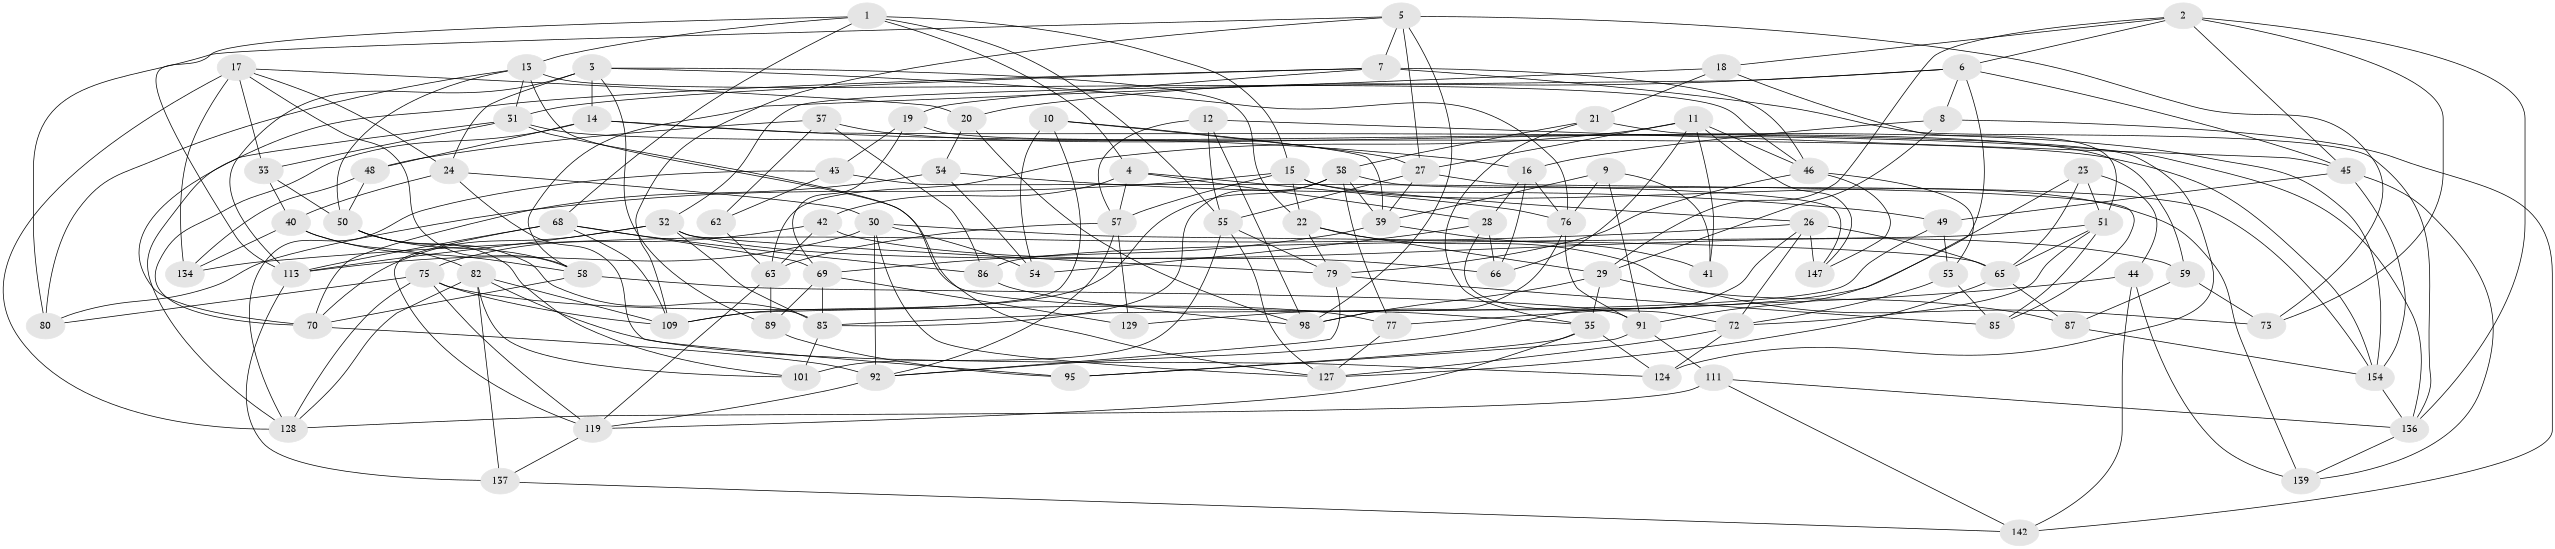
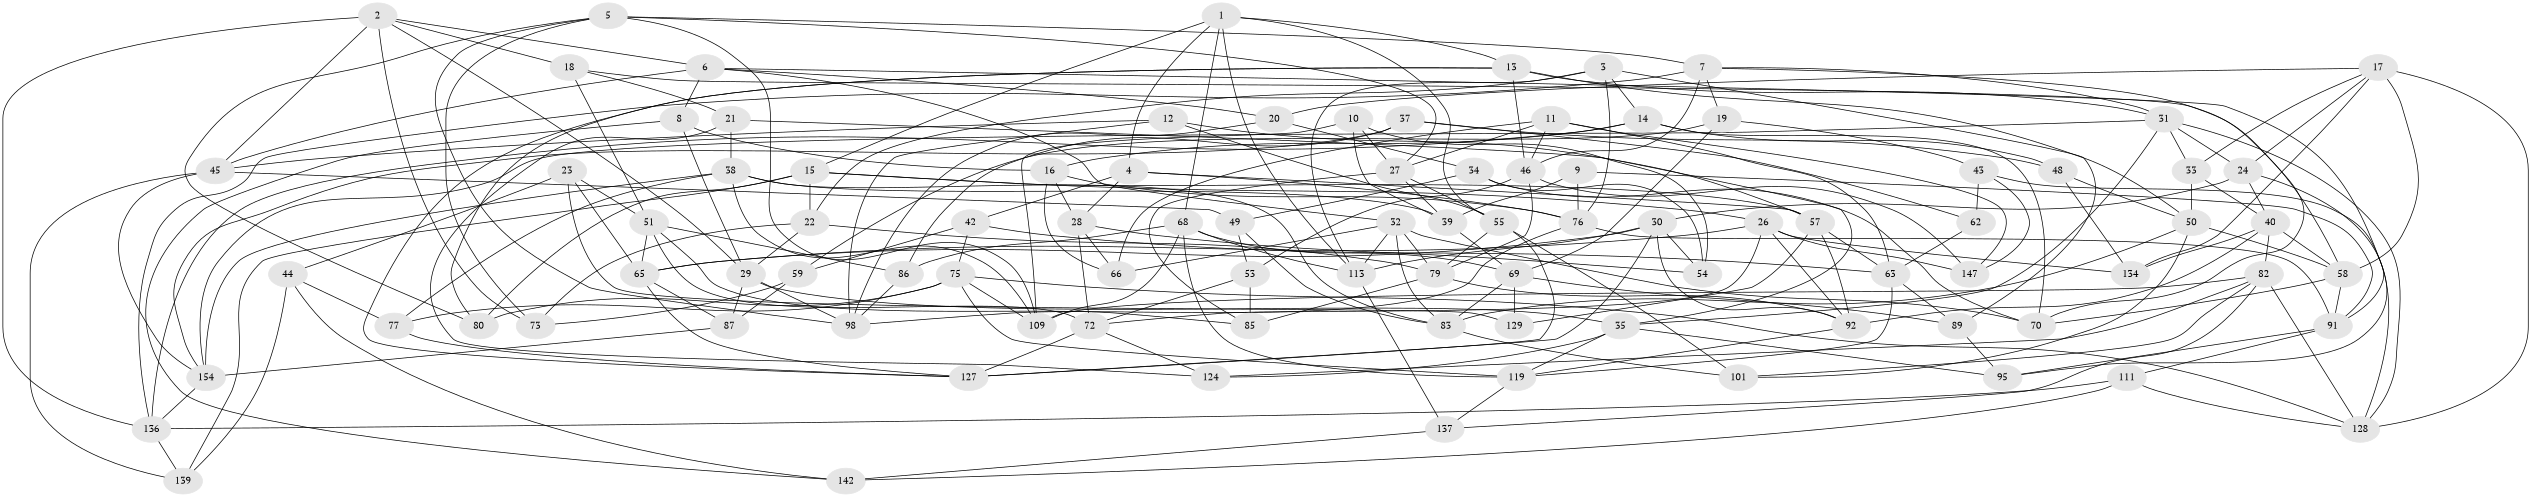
(501, 100) -> (2204, 145)
(1709, 274) -> none
(596, 343) -> (2061, 306)
